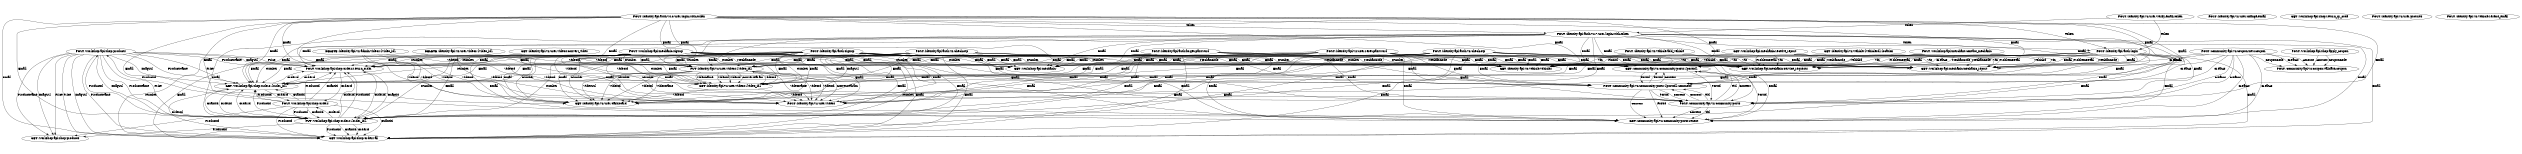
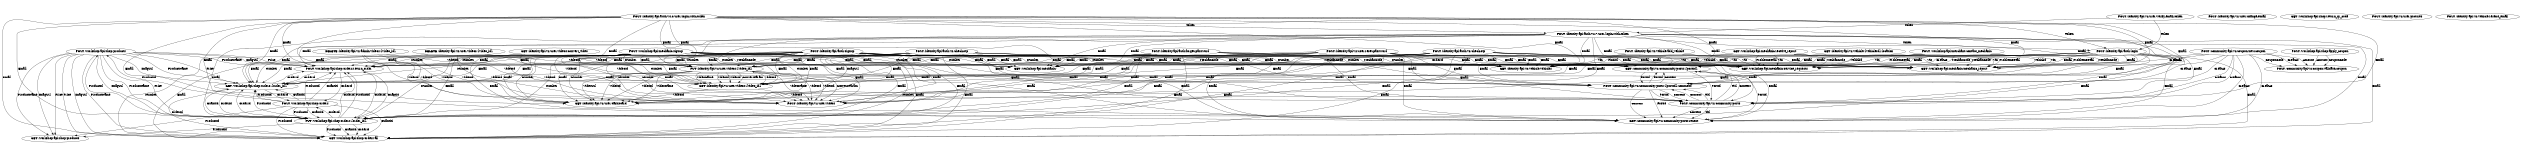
(1556, 58) -> none
(1438, 60) -> (1438, 60)
